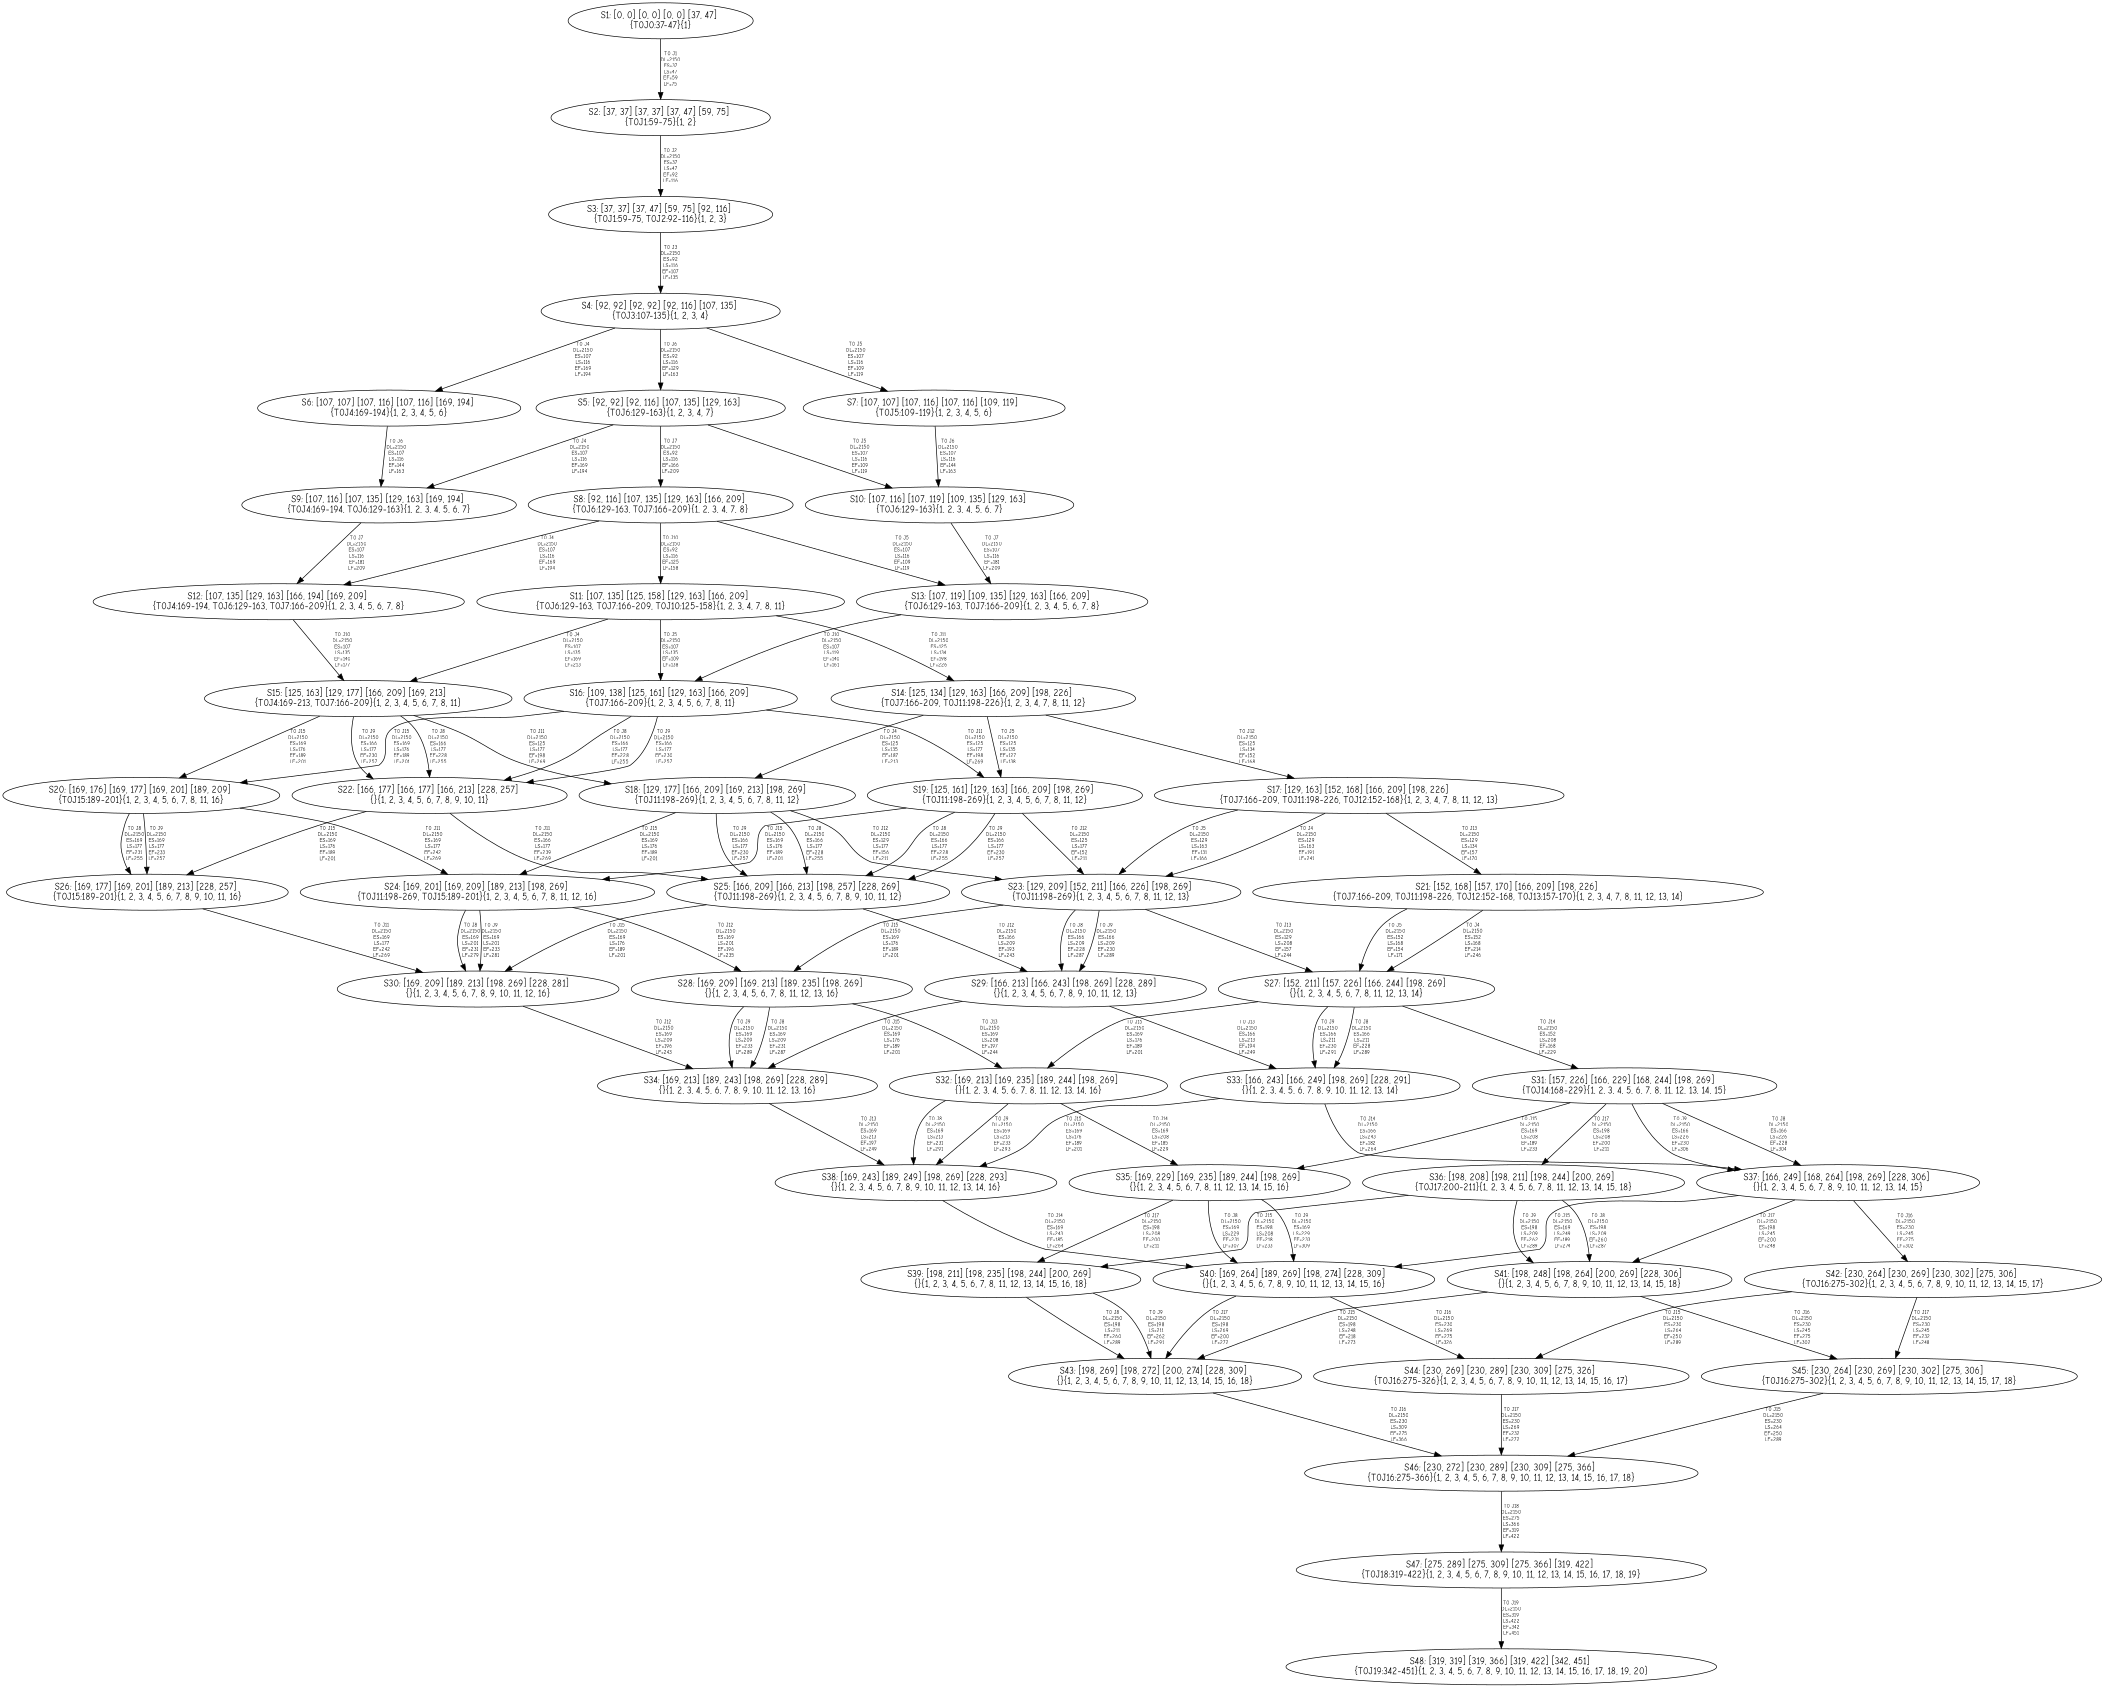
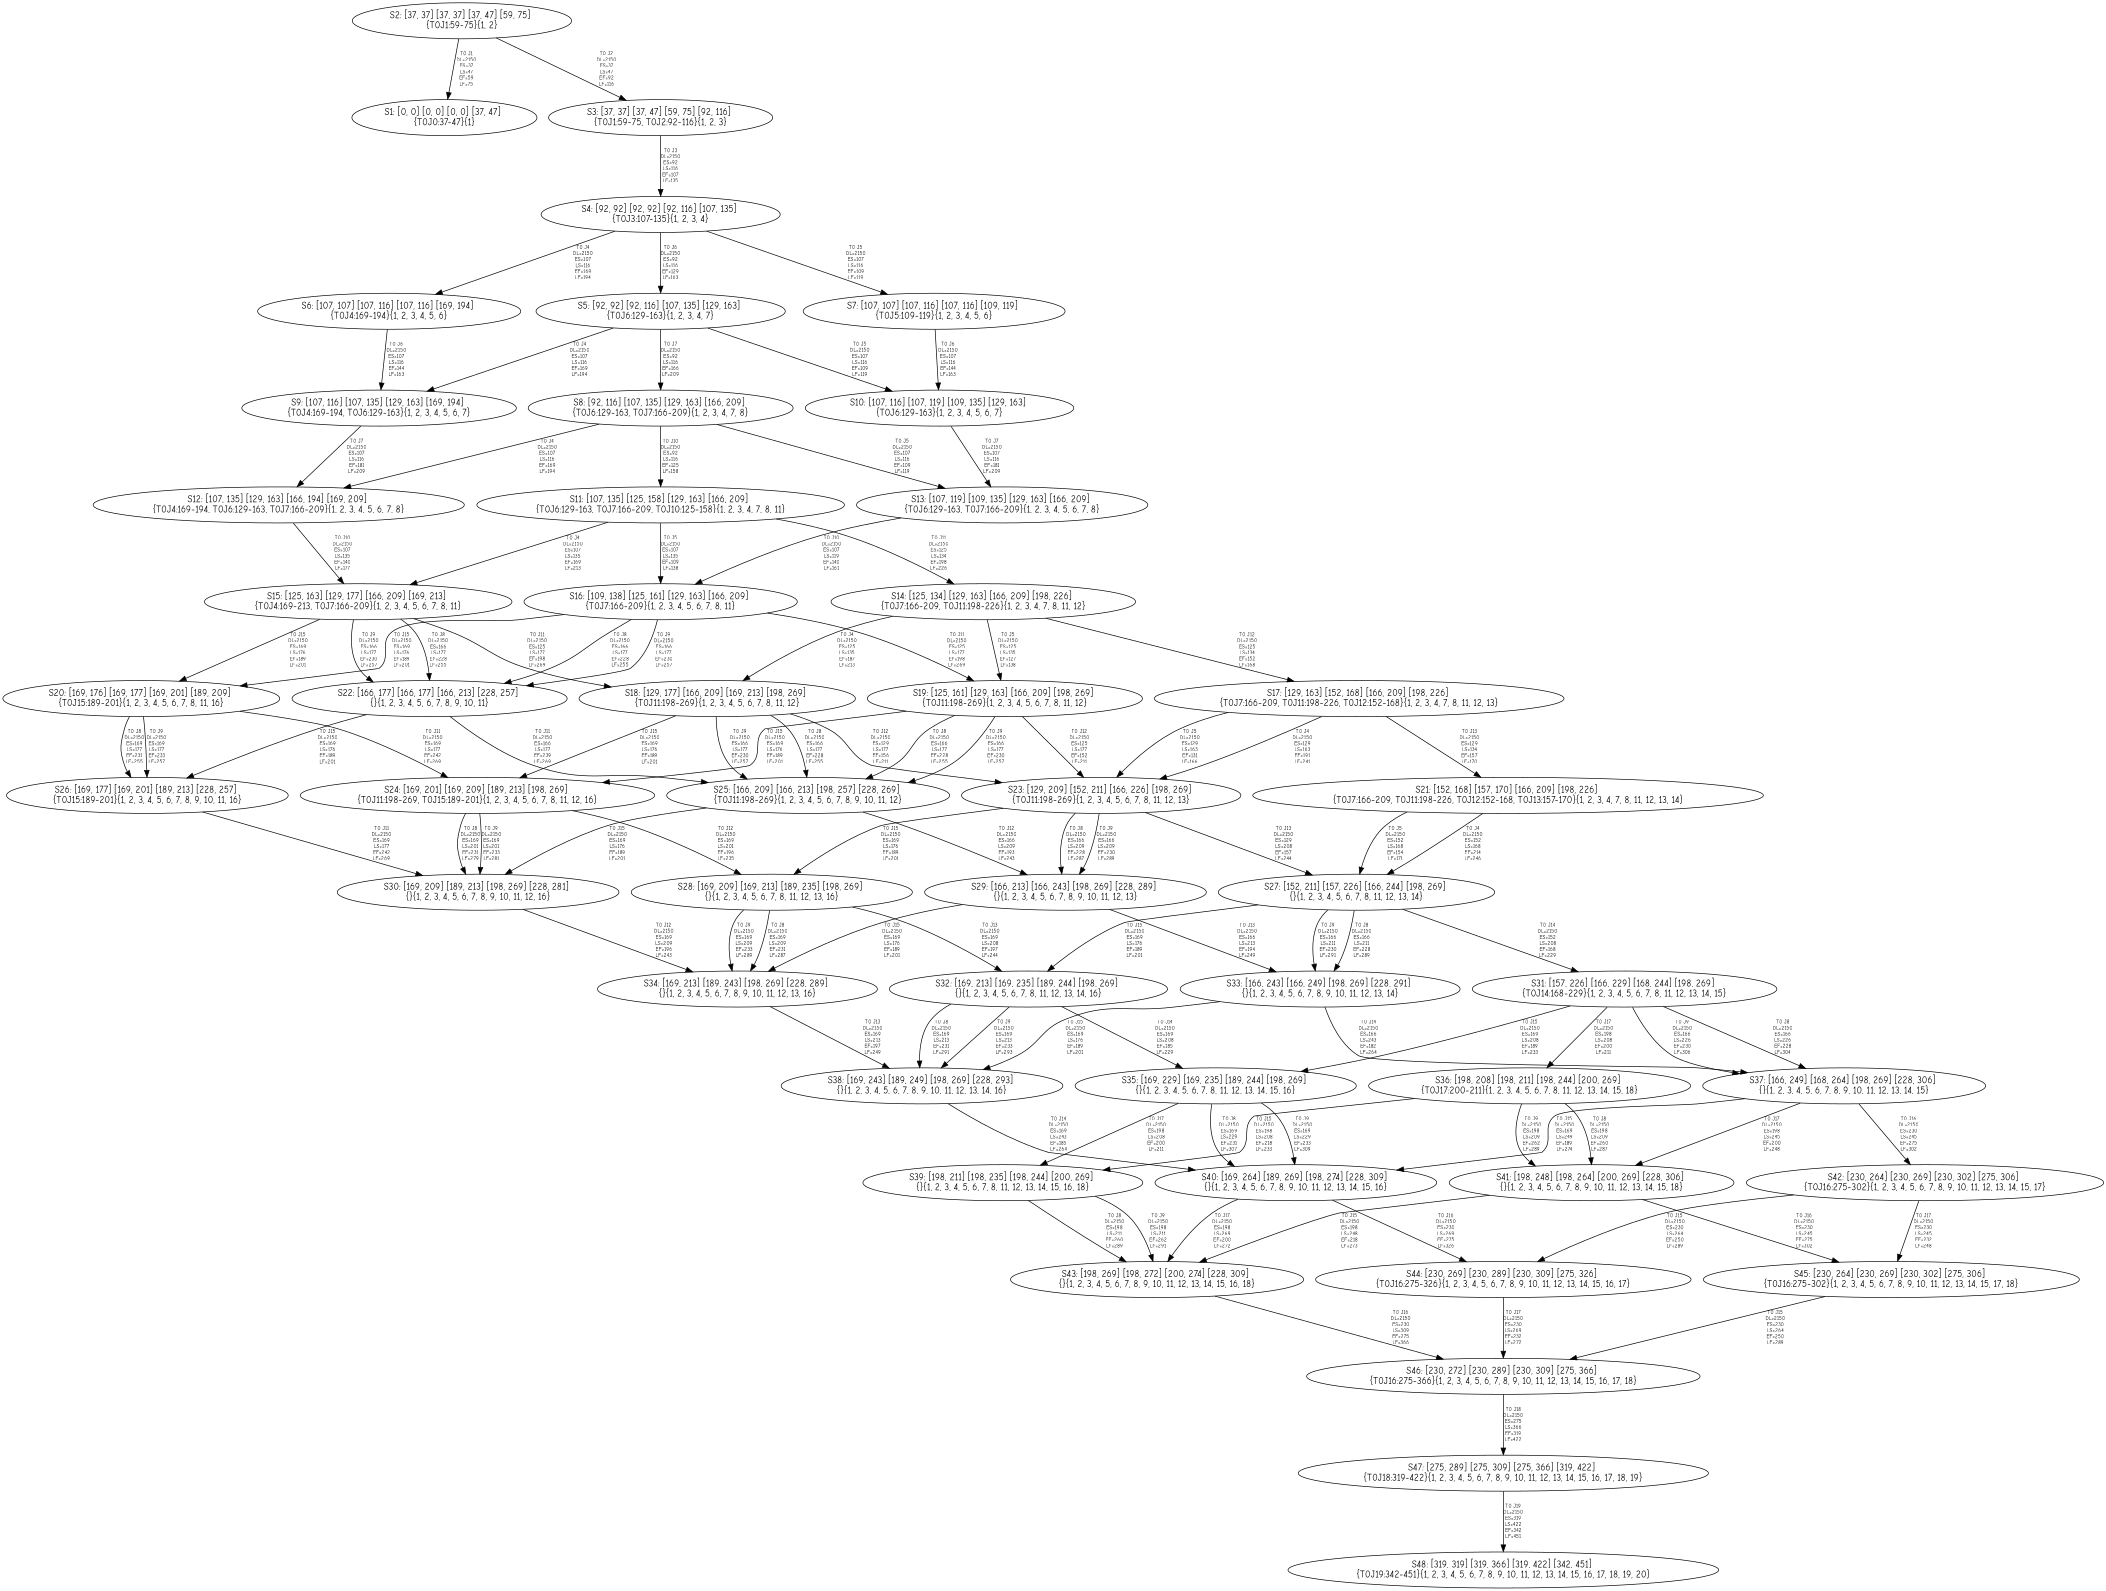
(661, 66) -> (454, 66)
